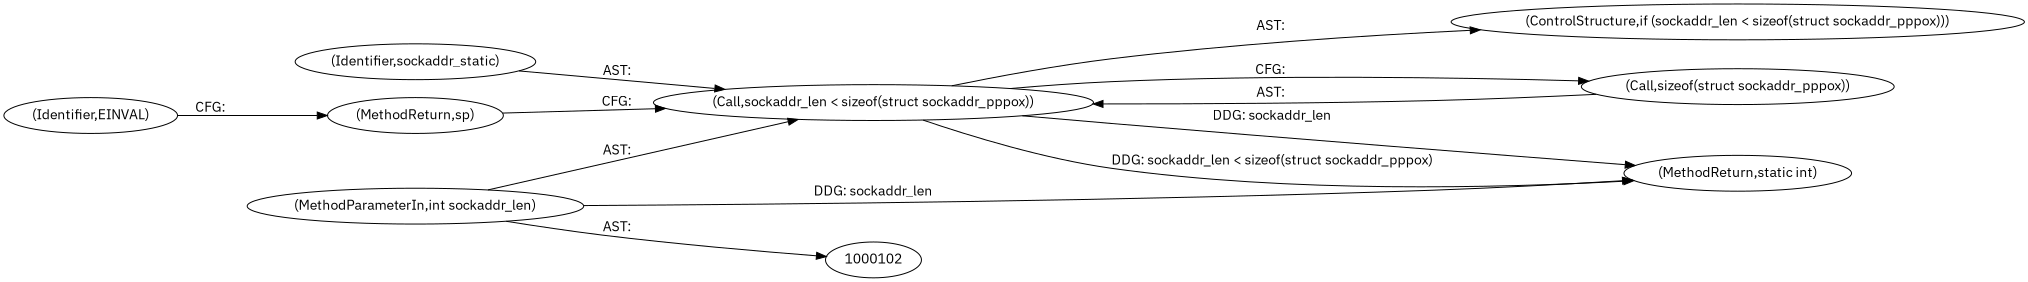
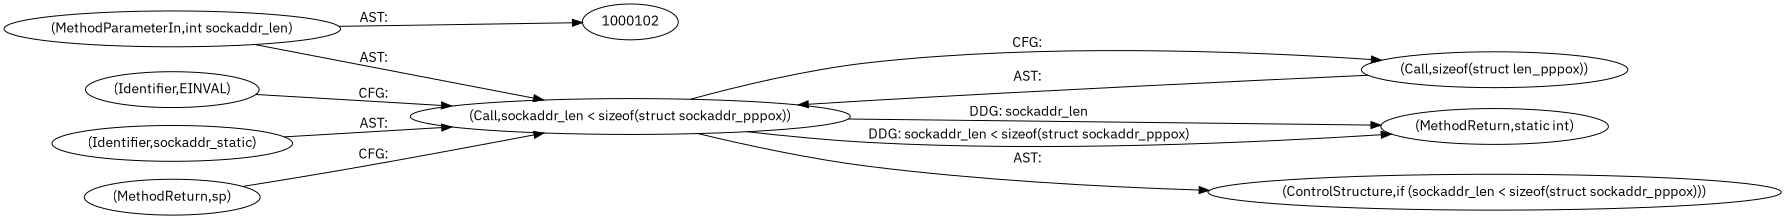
(1738, 87) -> (1495, 70)
(247, 116) -> (348, 100)
(1103, 199) -> none
